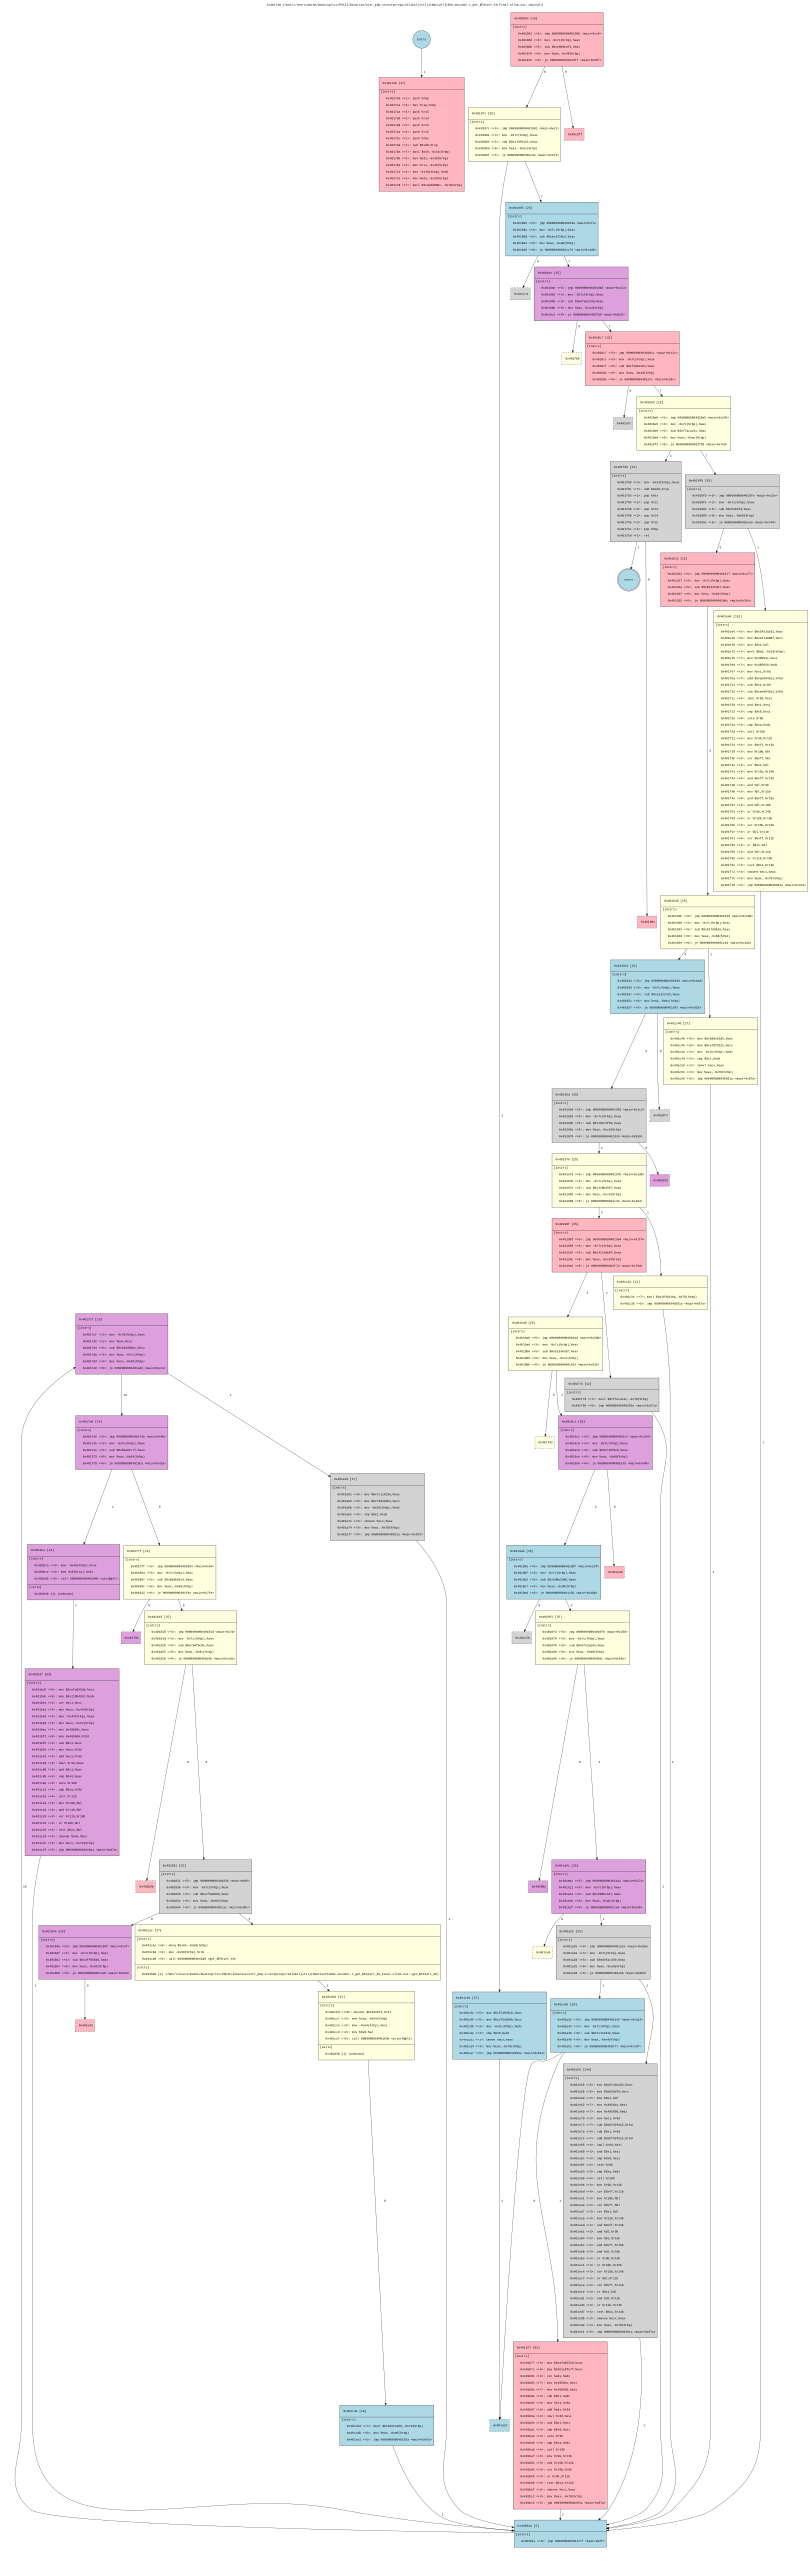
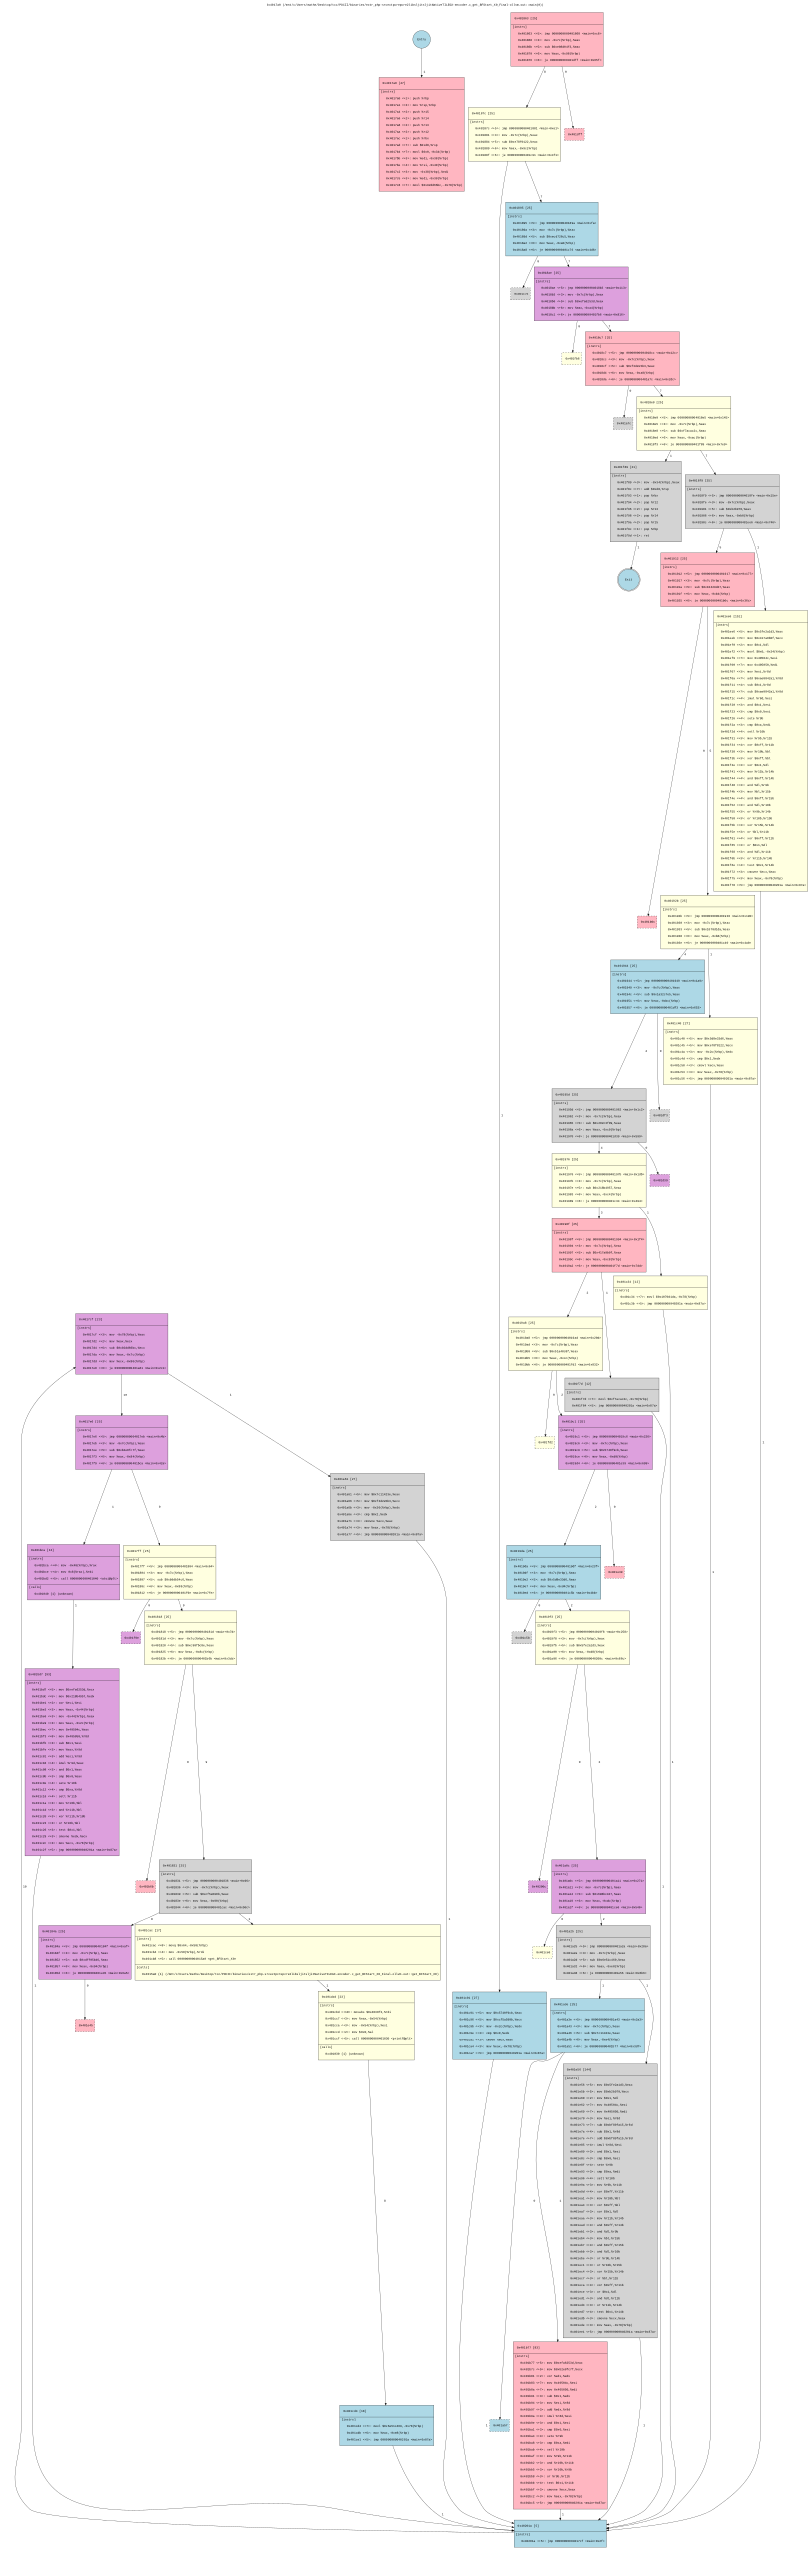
(629, 580) -> (629, 580)
(646, 728) -> (676, 760)
(500, 2238) -> (462, 2301)
